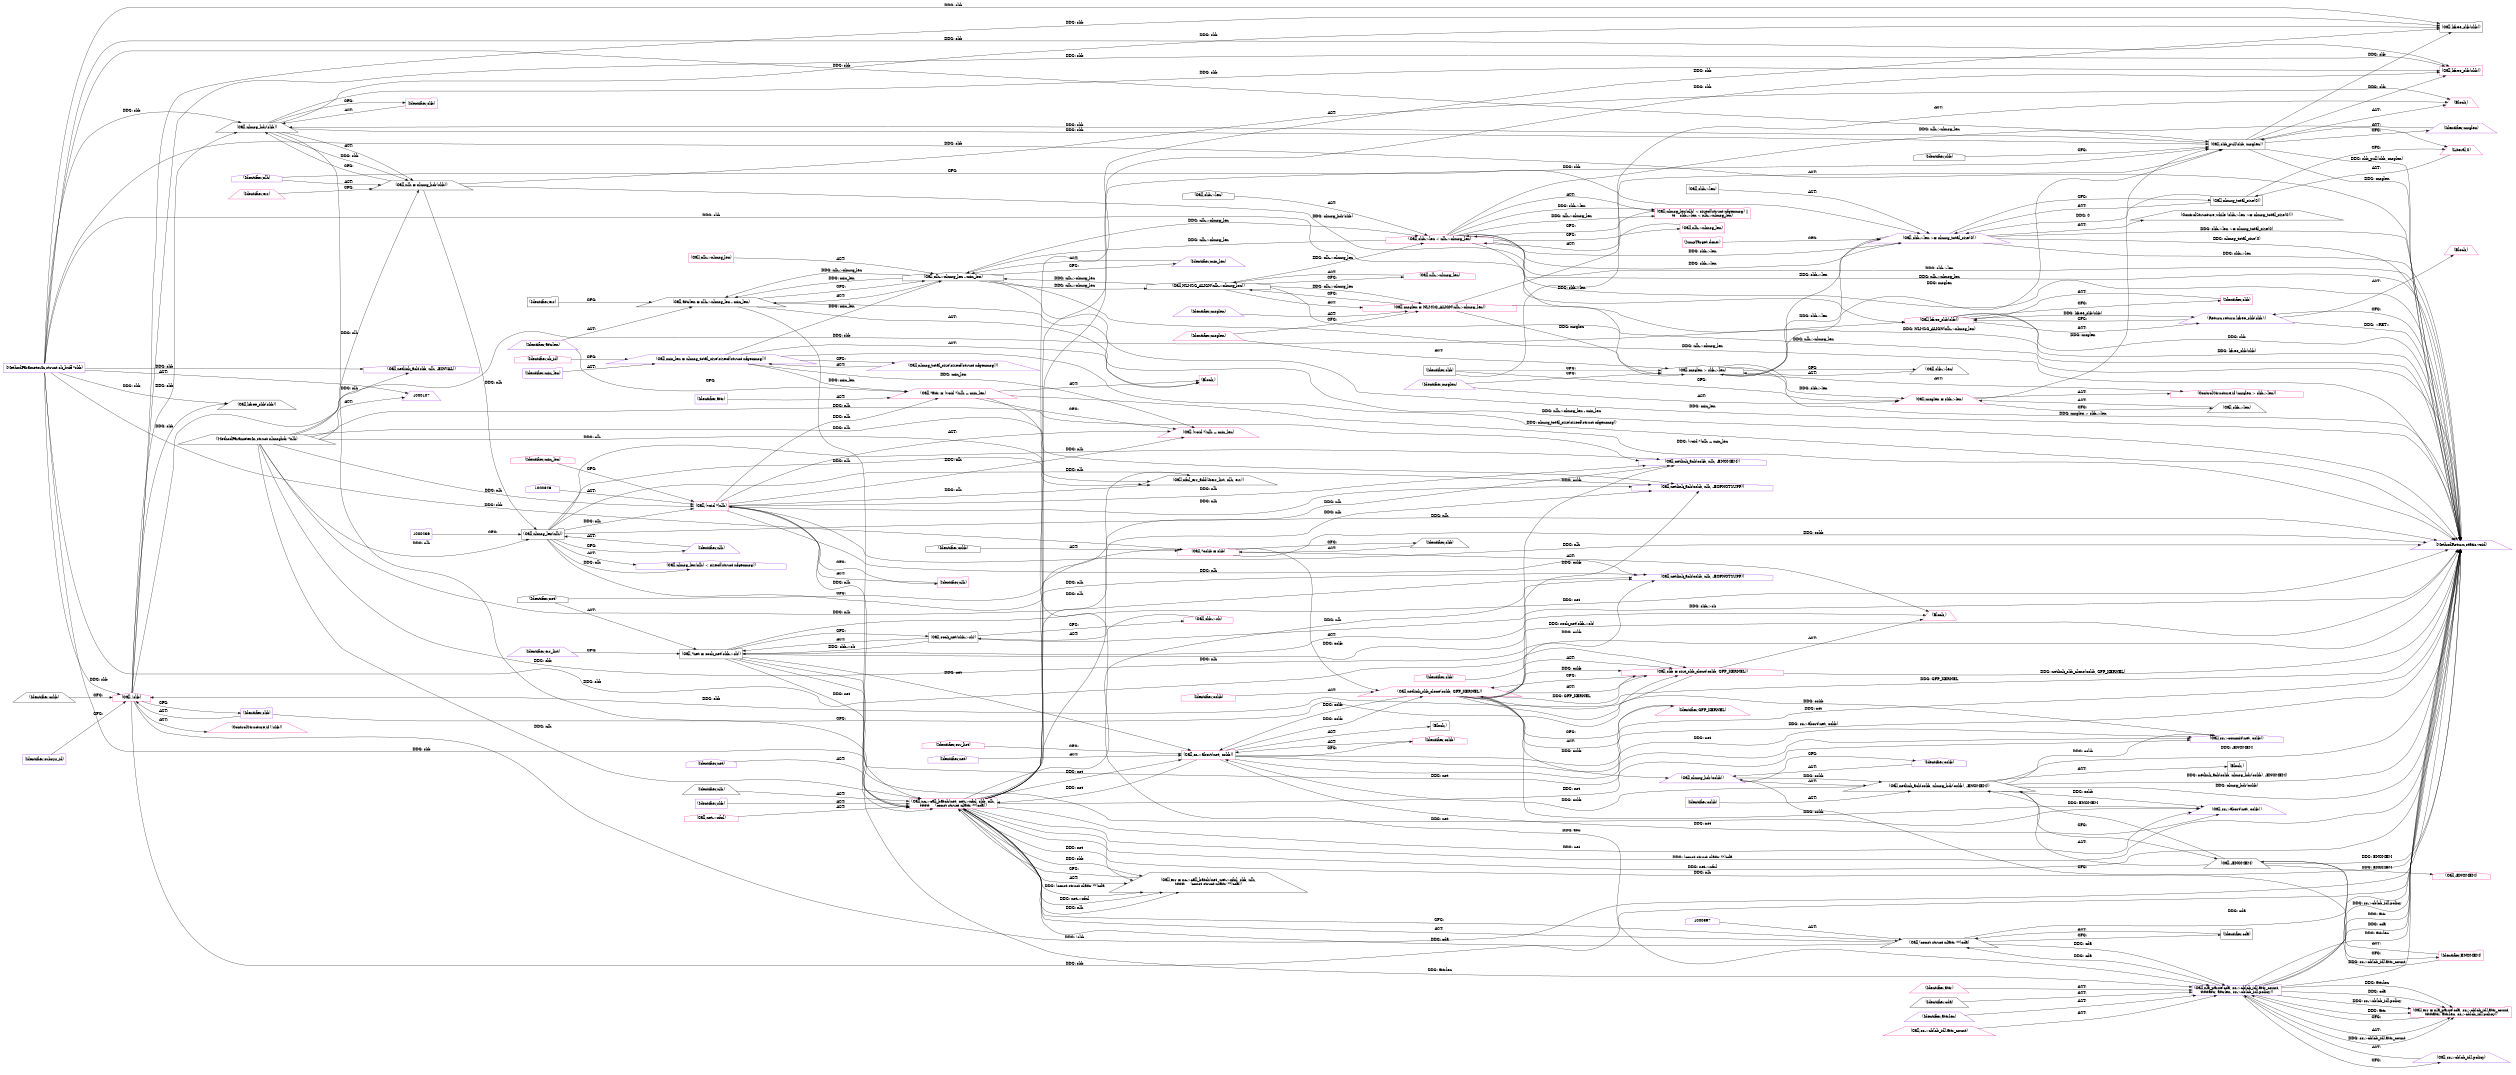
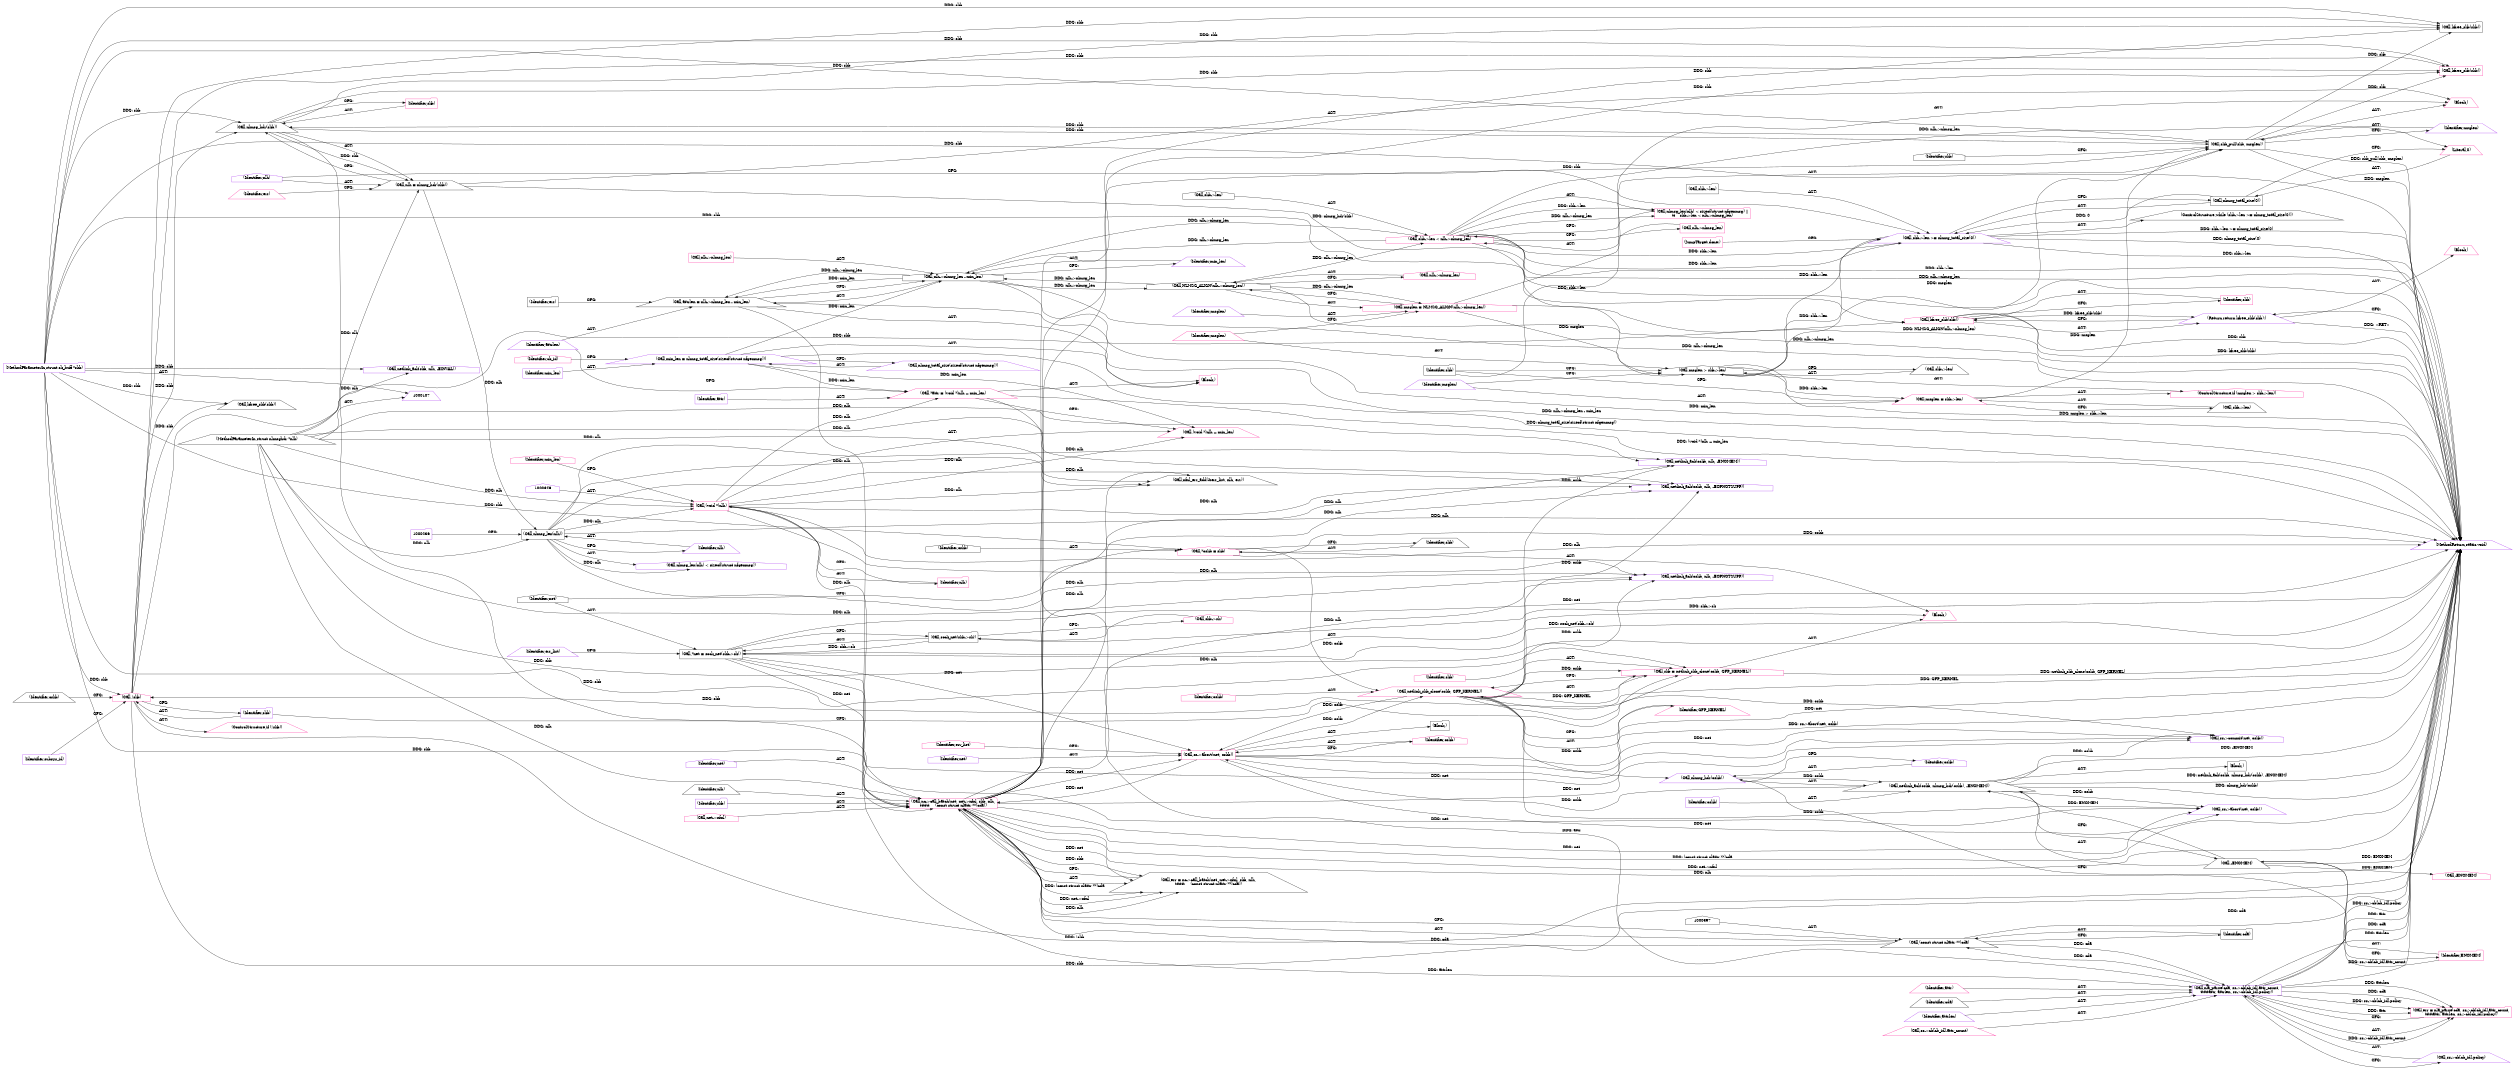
(1186, 497) -> none
(1702, 672) -> (1702, 672)
(1702, 921) -> (1702, 921)
